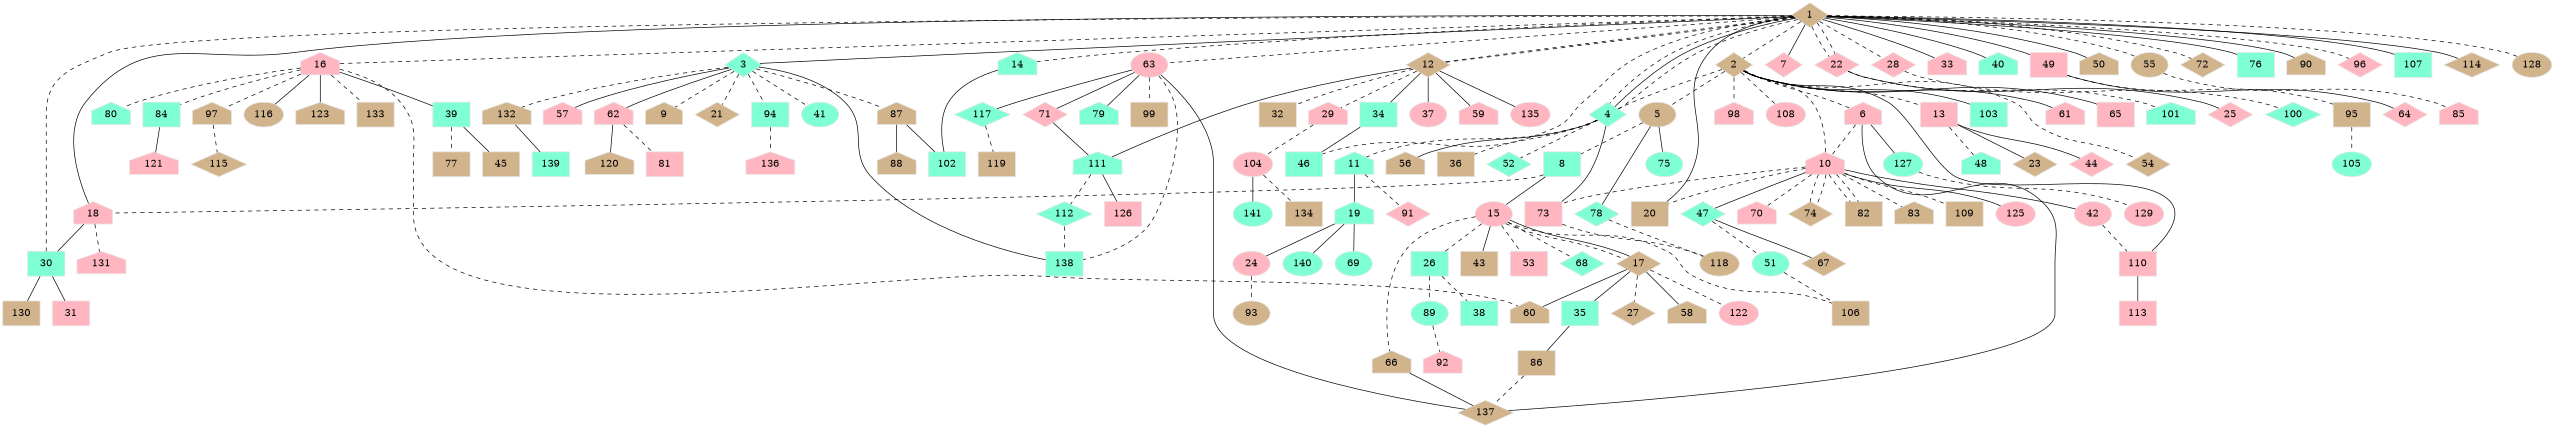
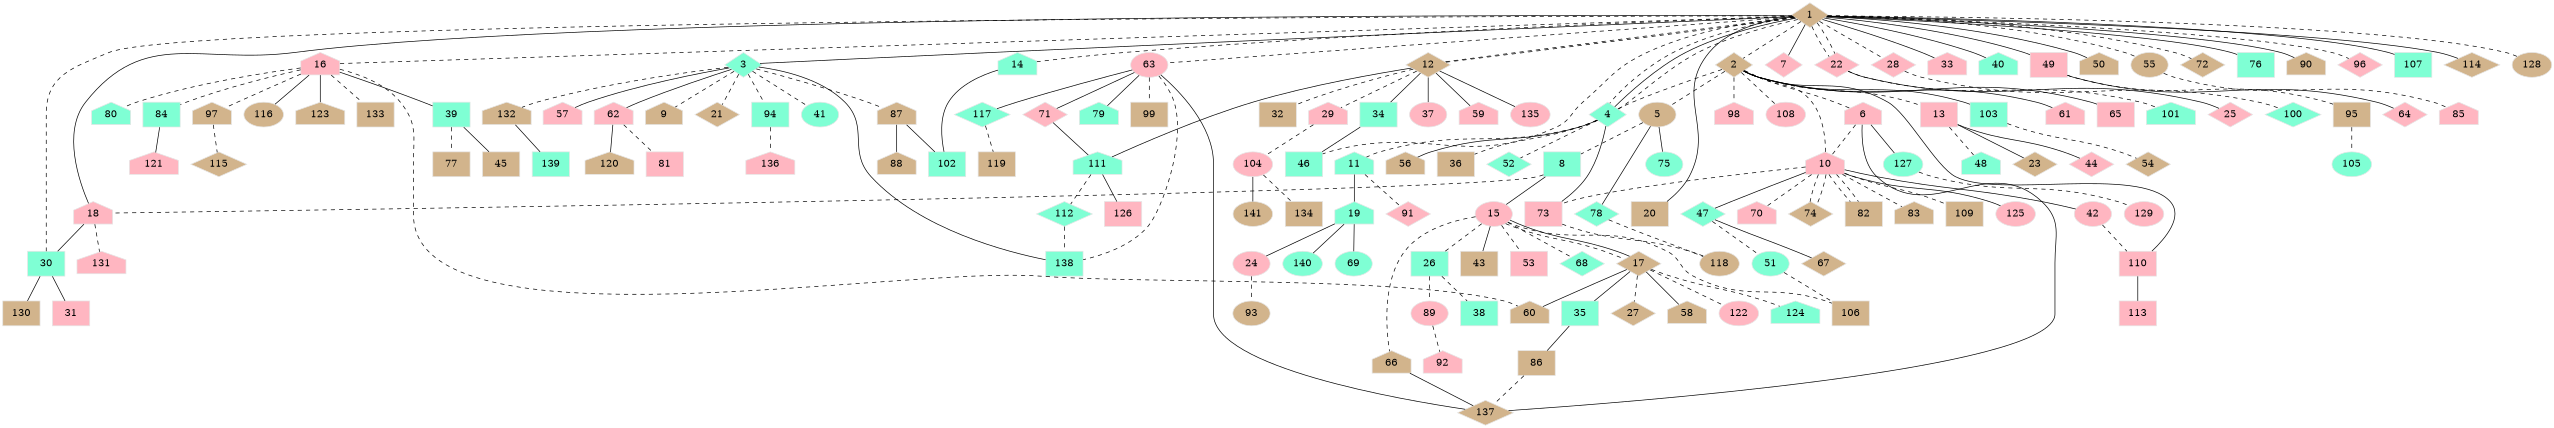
(1917, 82) -> (2072, 140)
(1736, 183) -> none
(1253, 214) -> (1253, 214)
(1430, 313) -> (1430, 313)
none -> (1795, 313)
